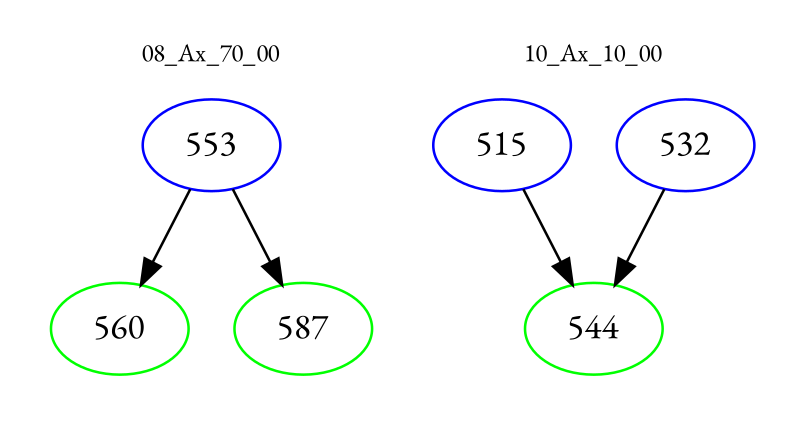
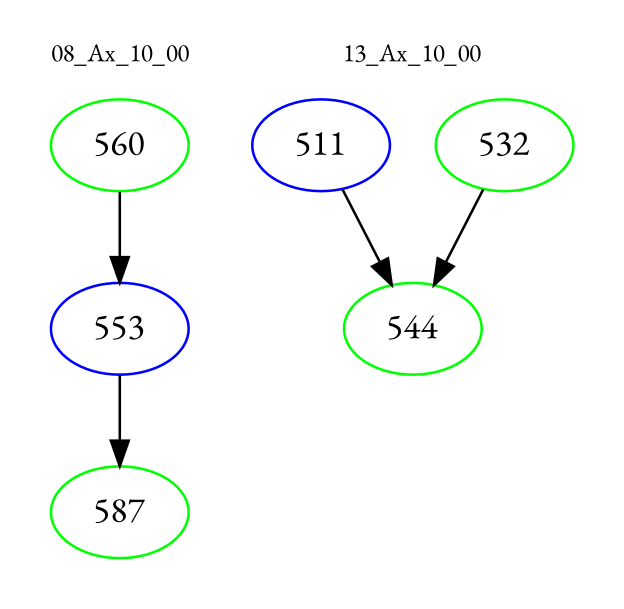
(212, 55) -> (121, 55)
(594, 55) -> (413, 55)
(502, 145) -> (321, 145)
(686, 145) -> (505, 145)
(172, 226) -> (120, 225)
